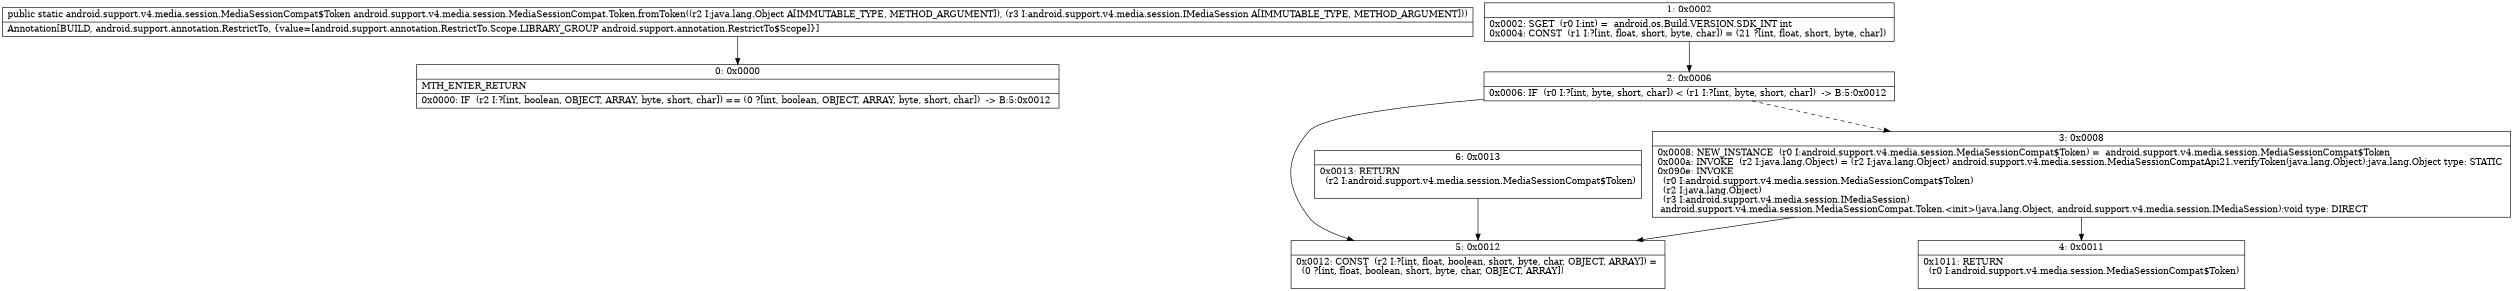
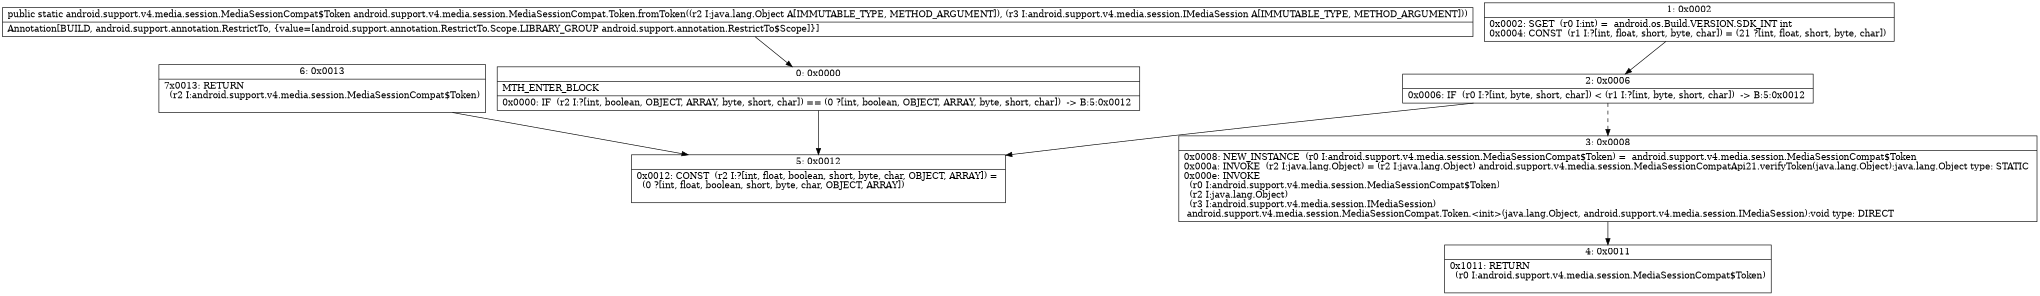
(474, 86) -> (551, 88)
(1363, 172) -> (207, 86)
(1698, 172) -> (1225, 176)
(1719, 228) -> (818, 129)
